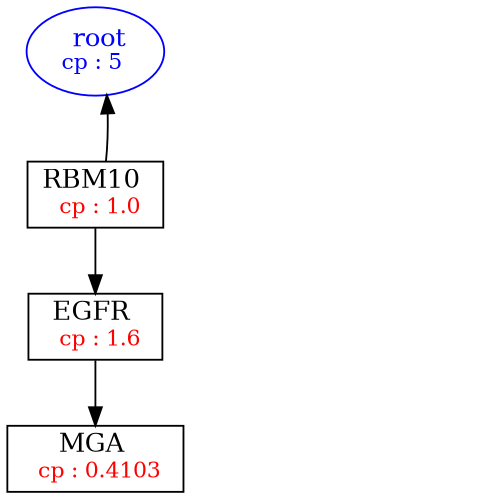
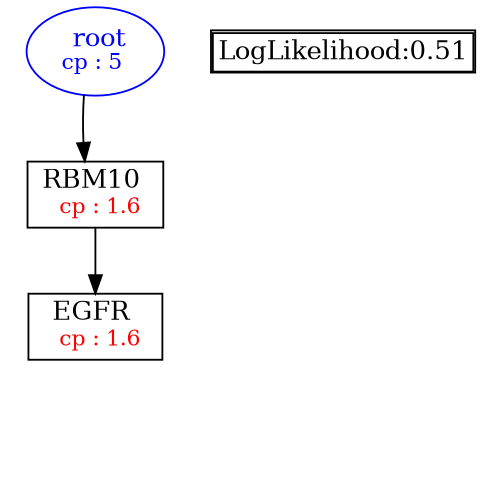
none -> (343, 51)
(108, 137) -> (83, 119)
(100, 207) -> (100, 207)
(95, 459) -> none
